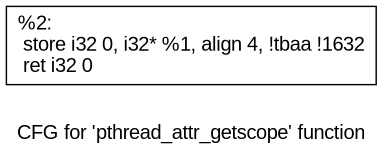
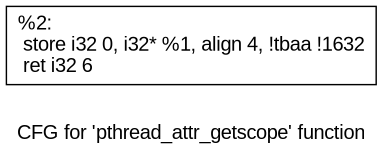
(55, 66) -> (55, 66)
